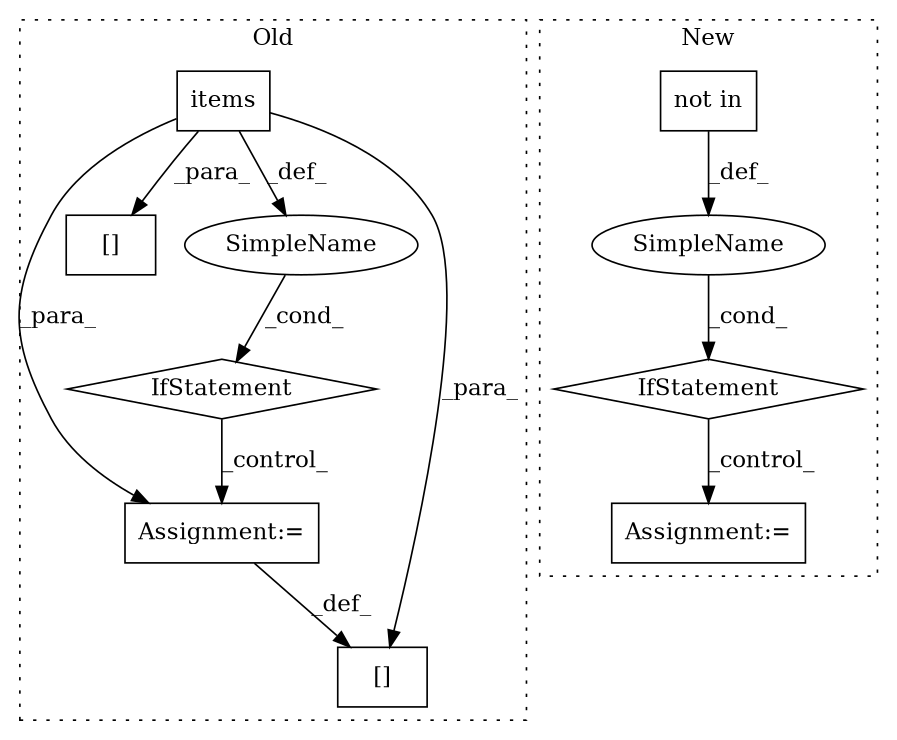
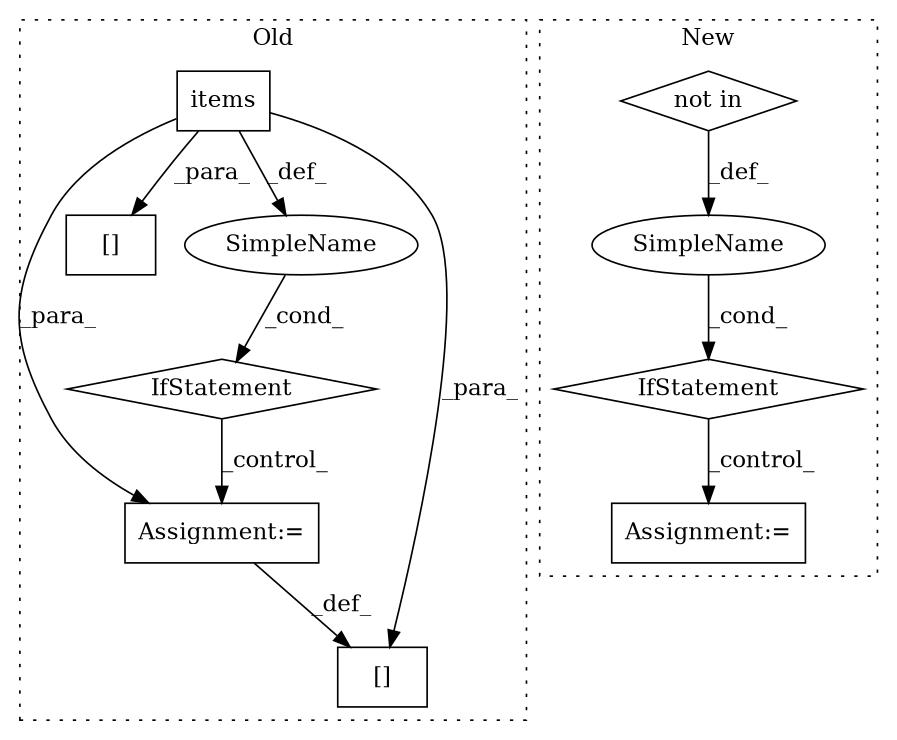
(709, 101) -> (709, 101)
